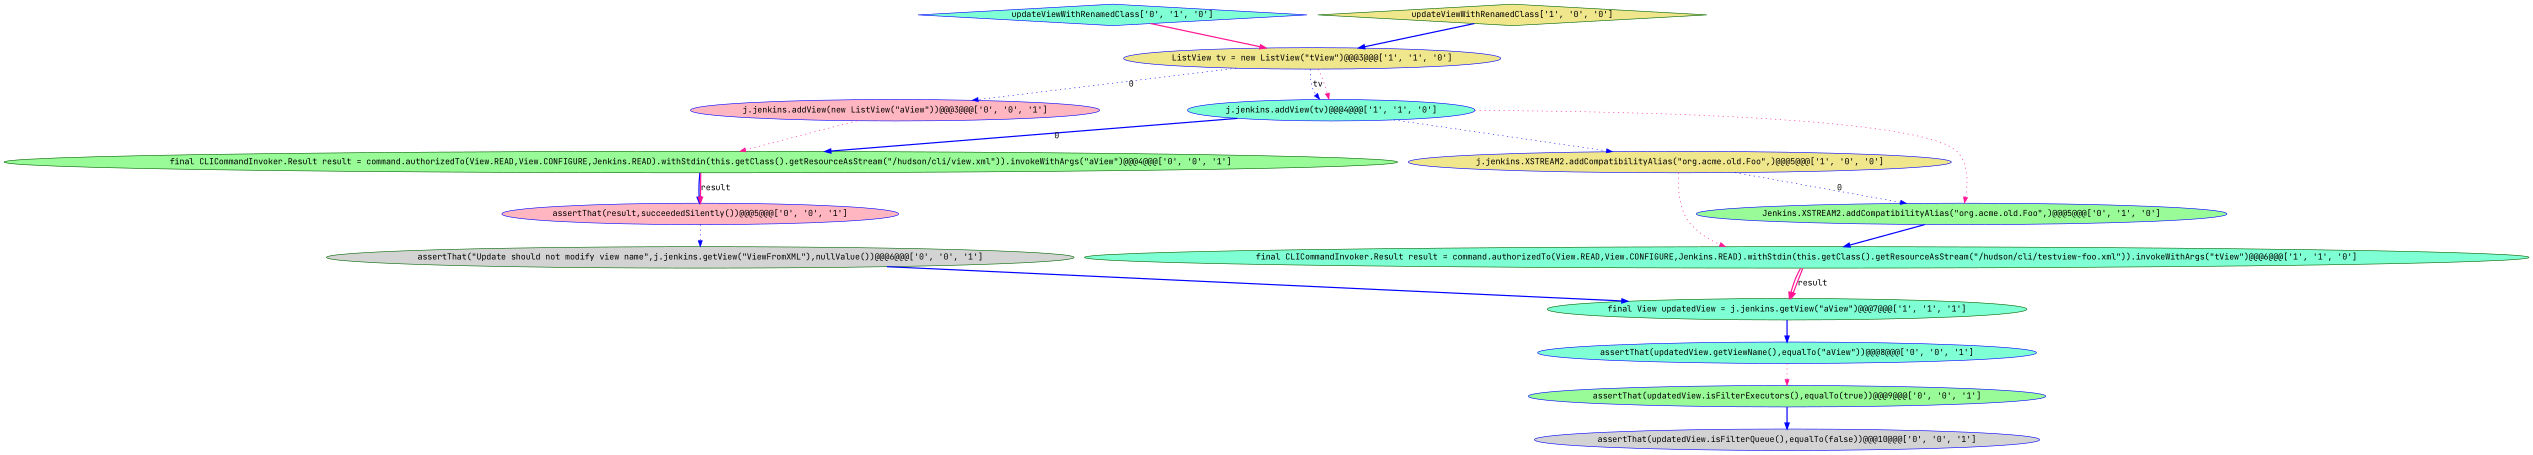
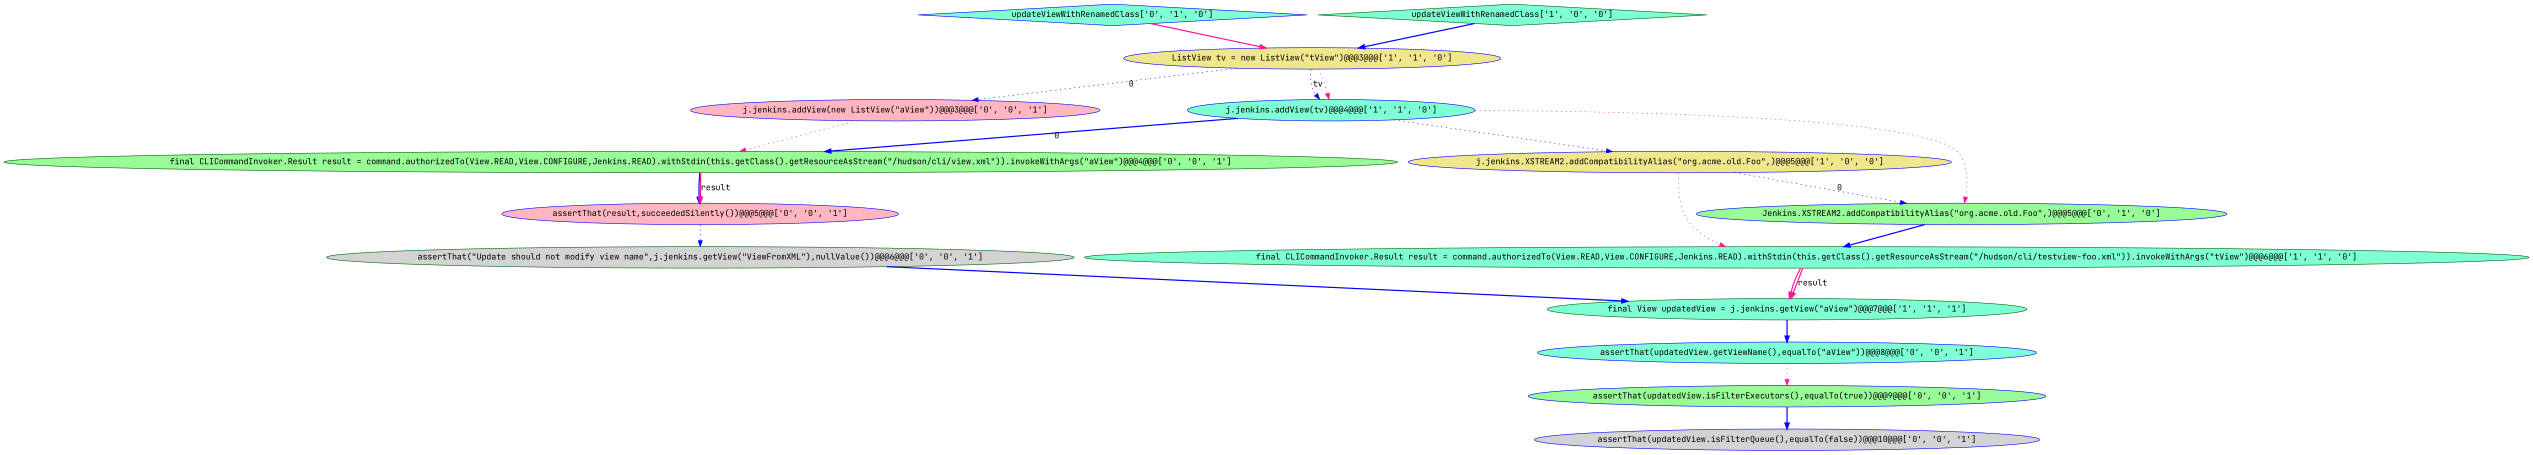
(1512, 15) -> (1512, 15)
